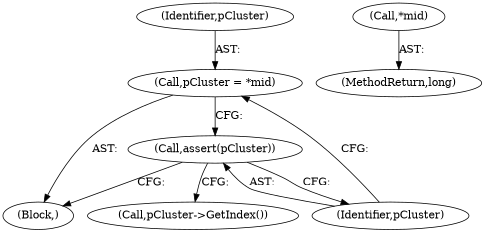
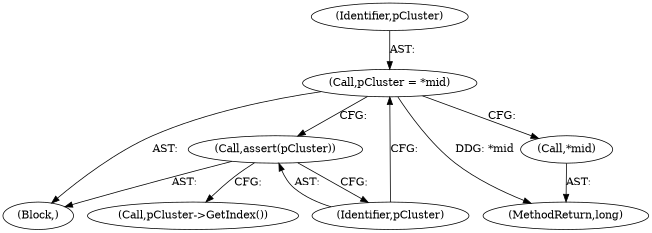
none -> (477, 116)
none -> (452, 160)
(153, 183) -> (186, 183)
